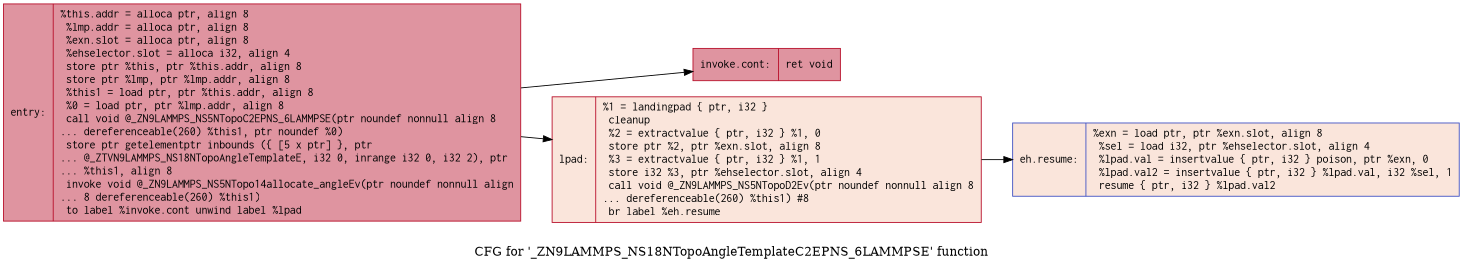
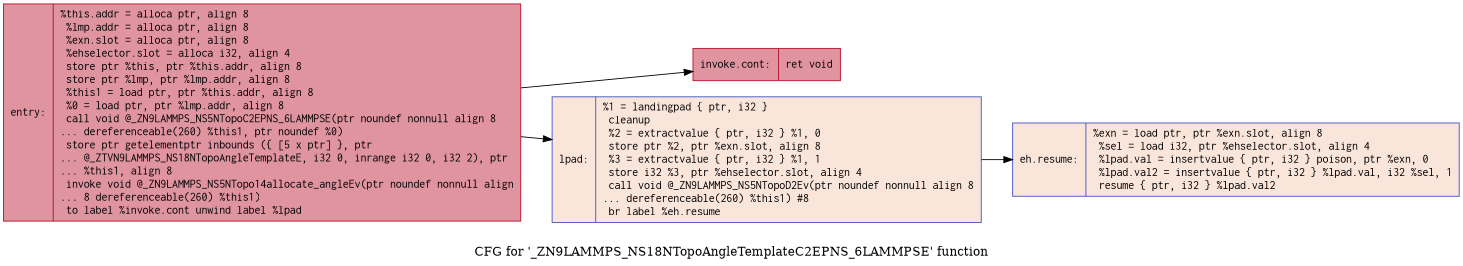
(767, 160) -> (767, 160)
